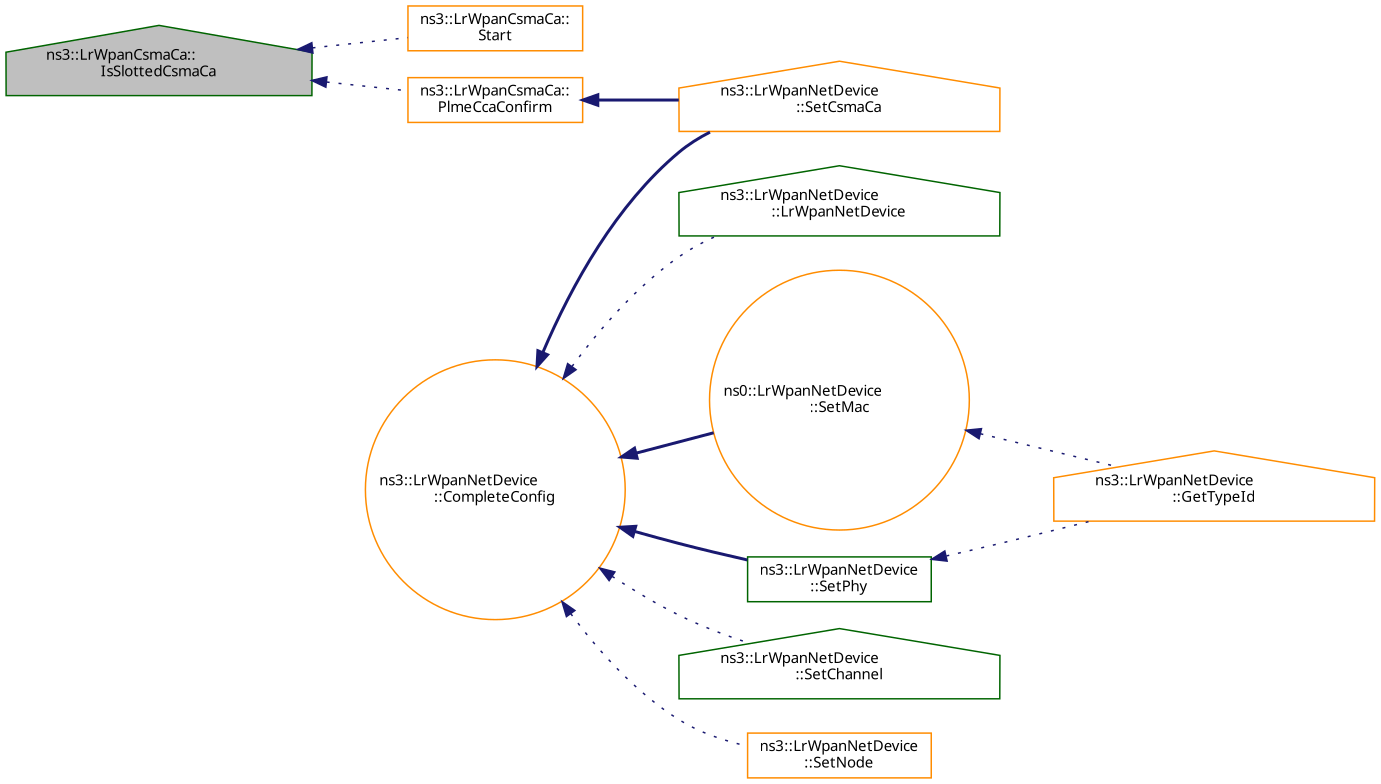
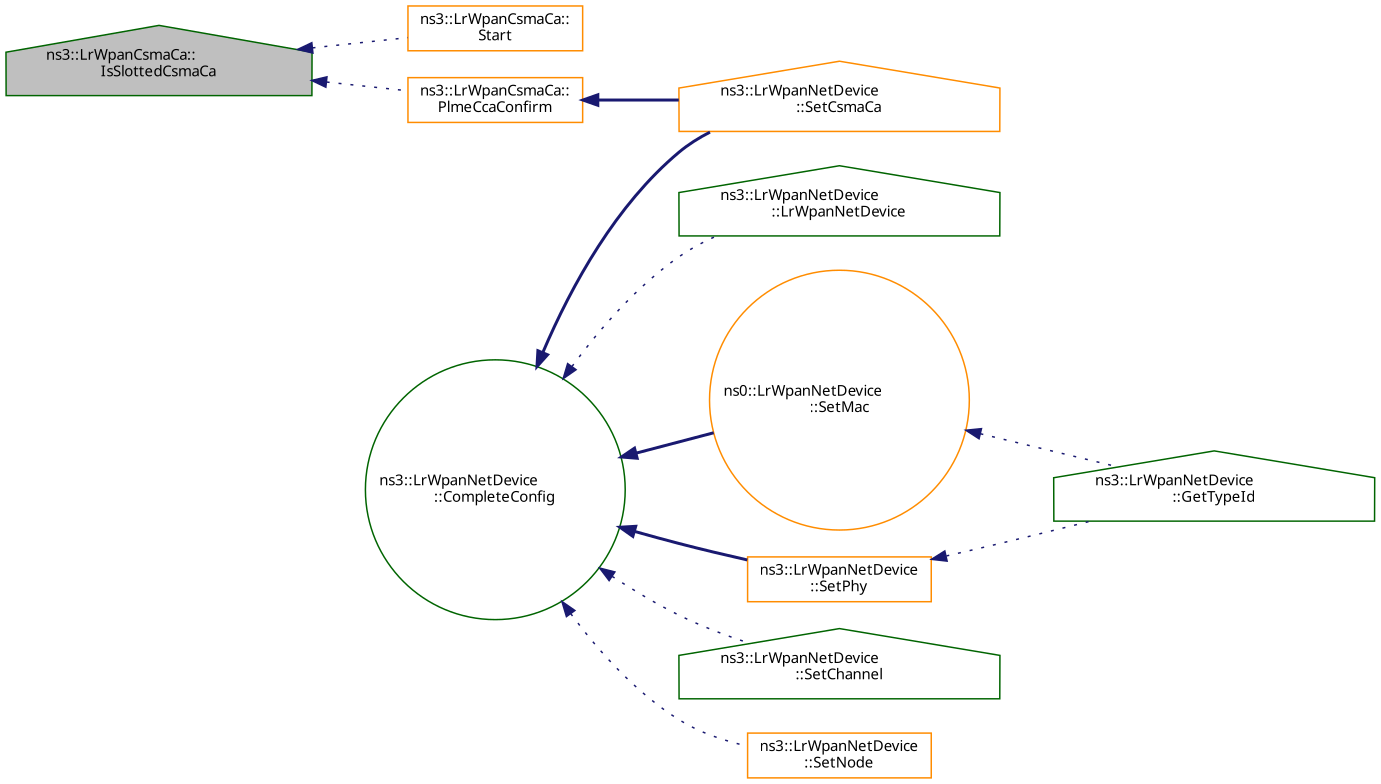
(495, 490) -> (495, 490)
(1214, 490) -> (1214, 490)
(839, 579) -> (839, 579)
